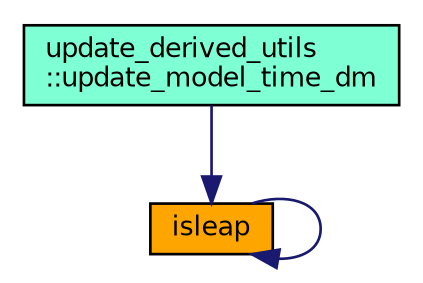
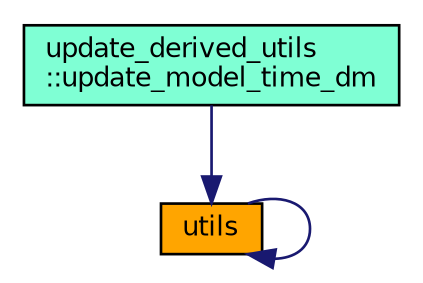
(212, 229) -> (212, 229)
